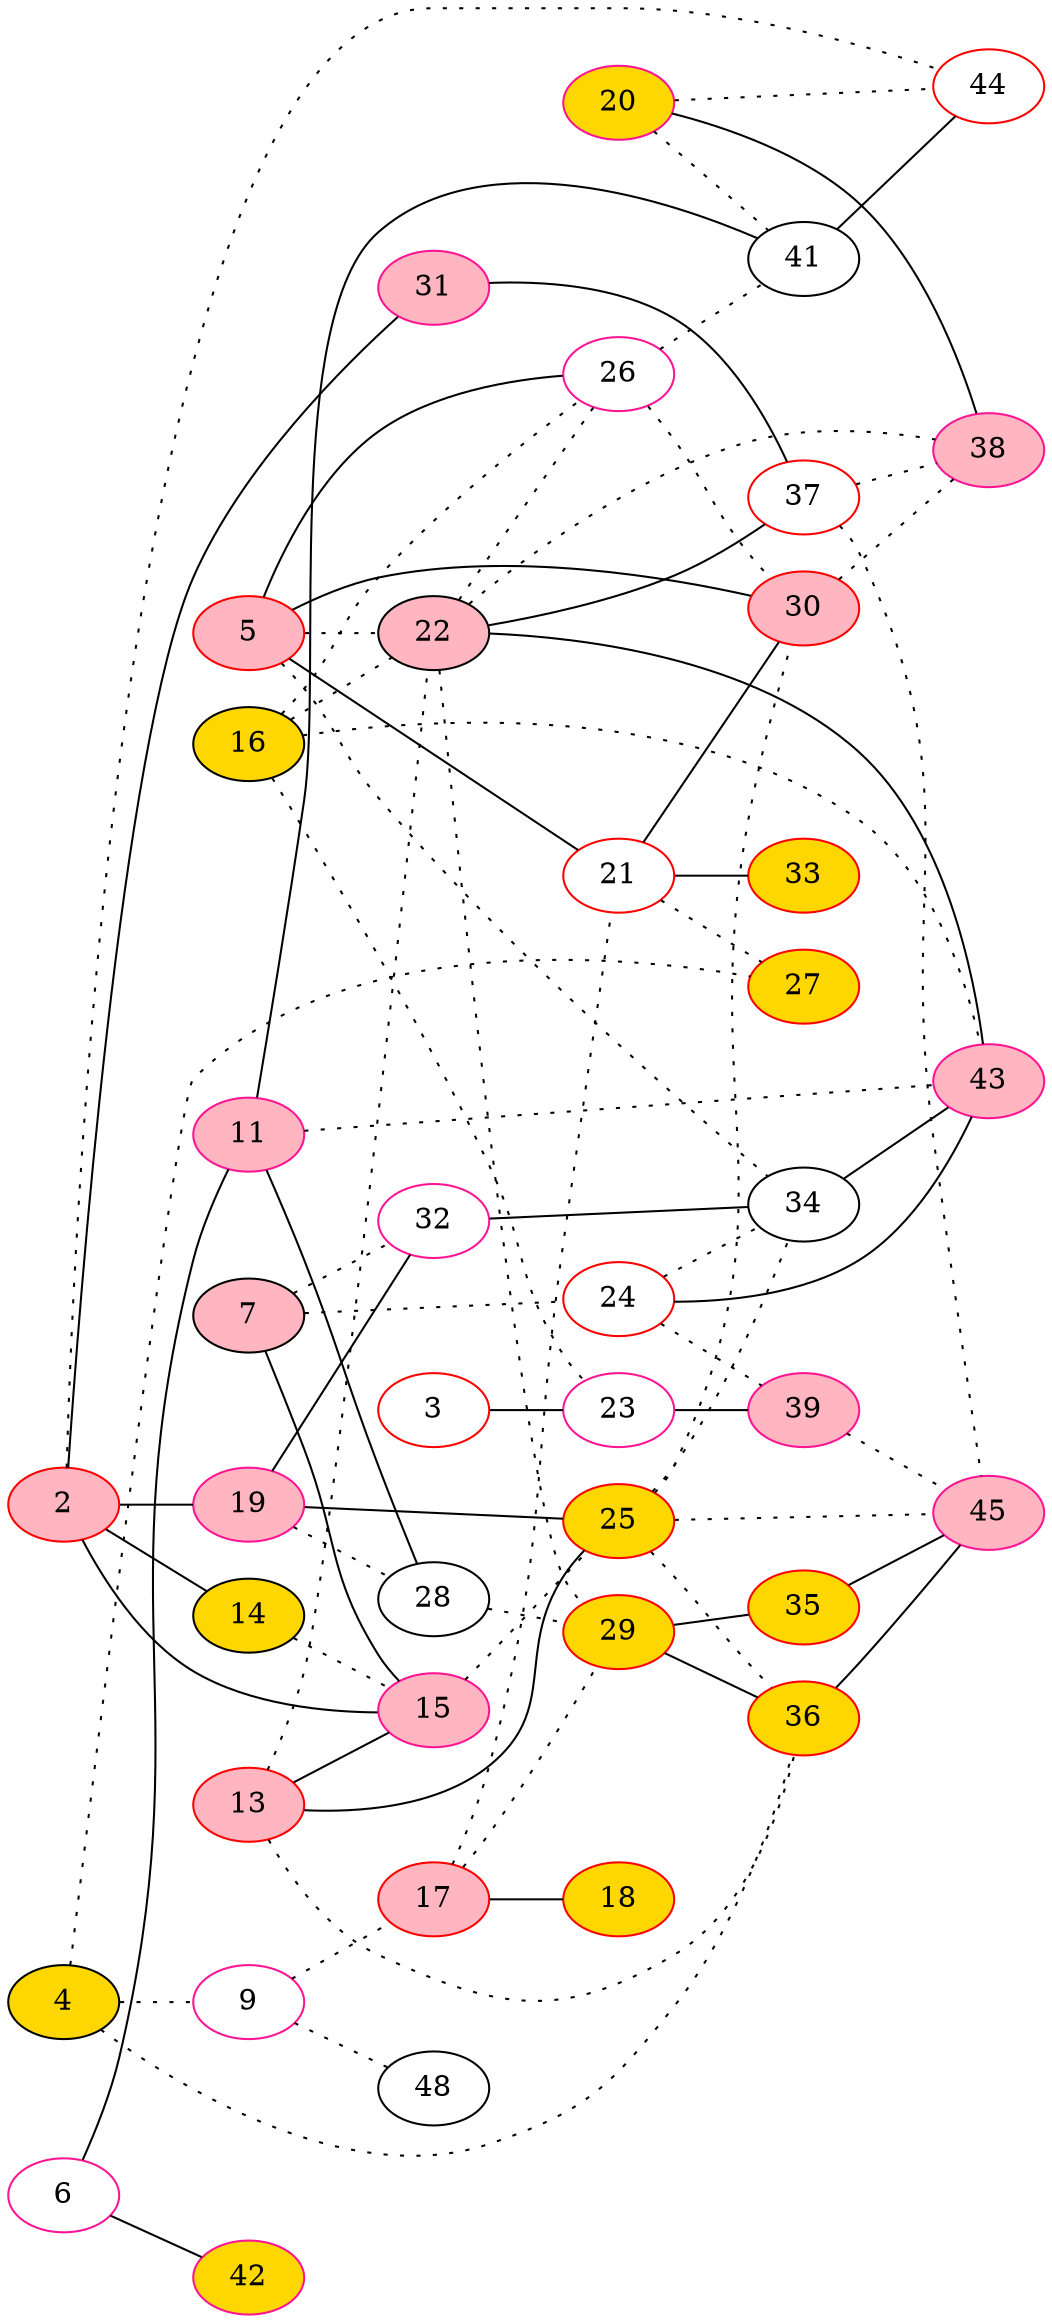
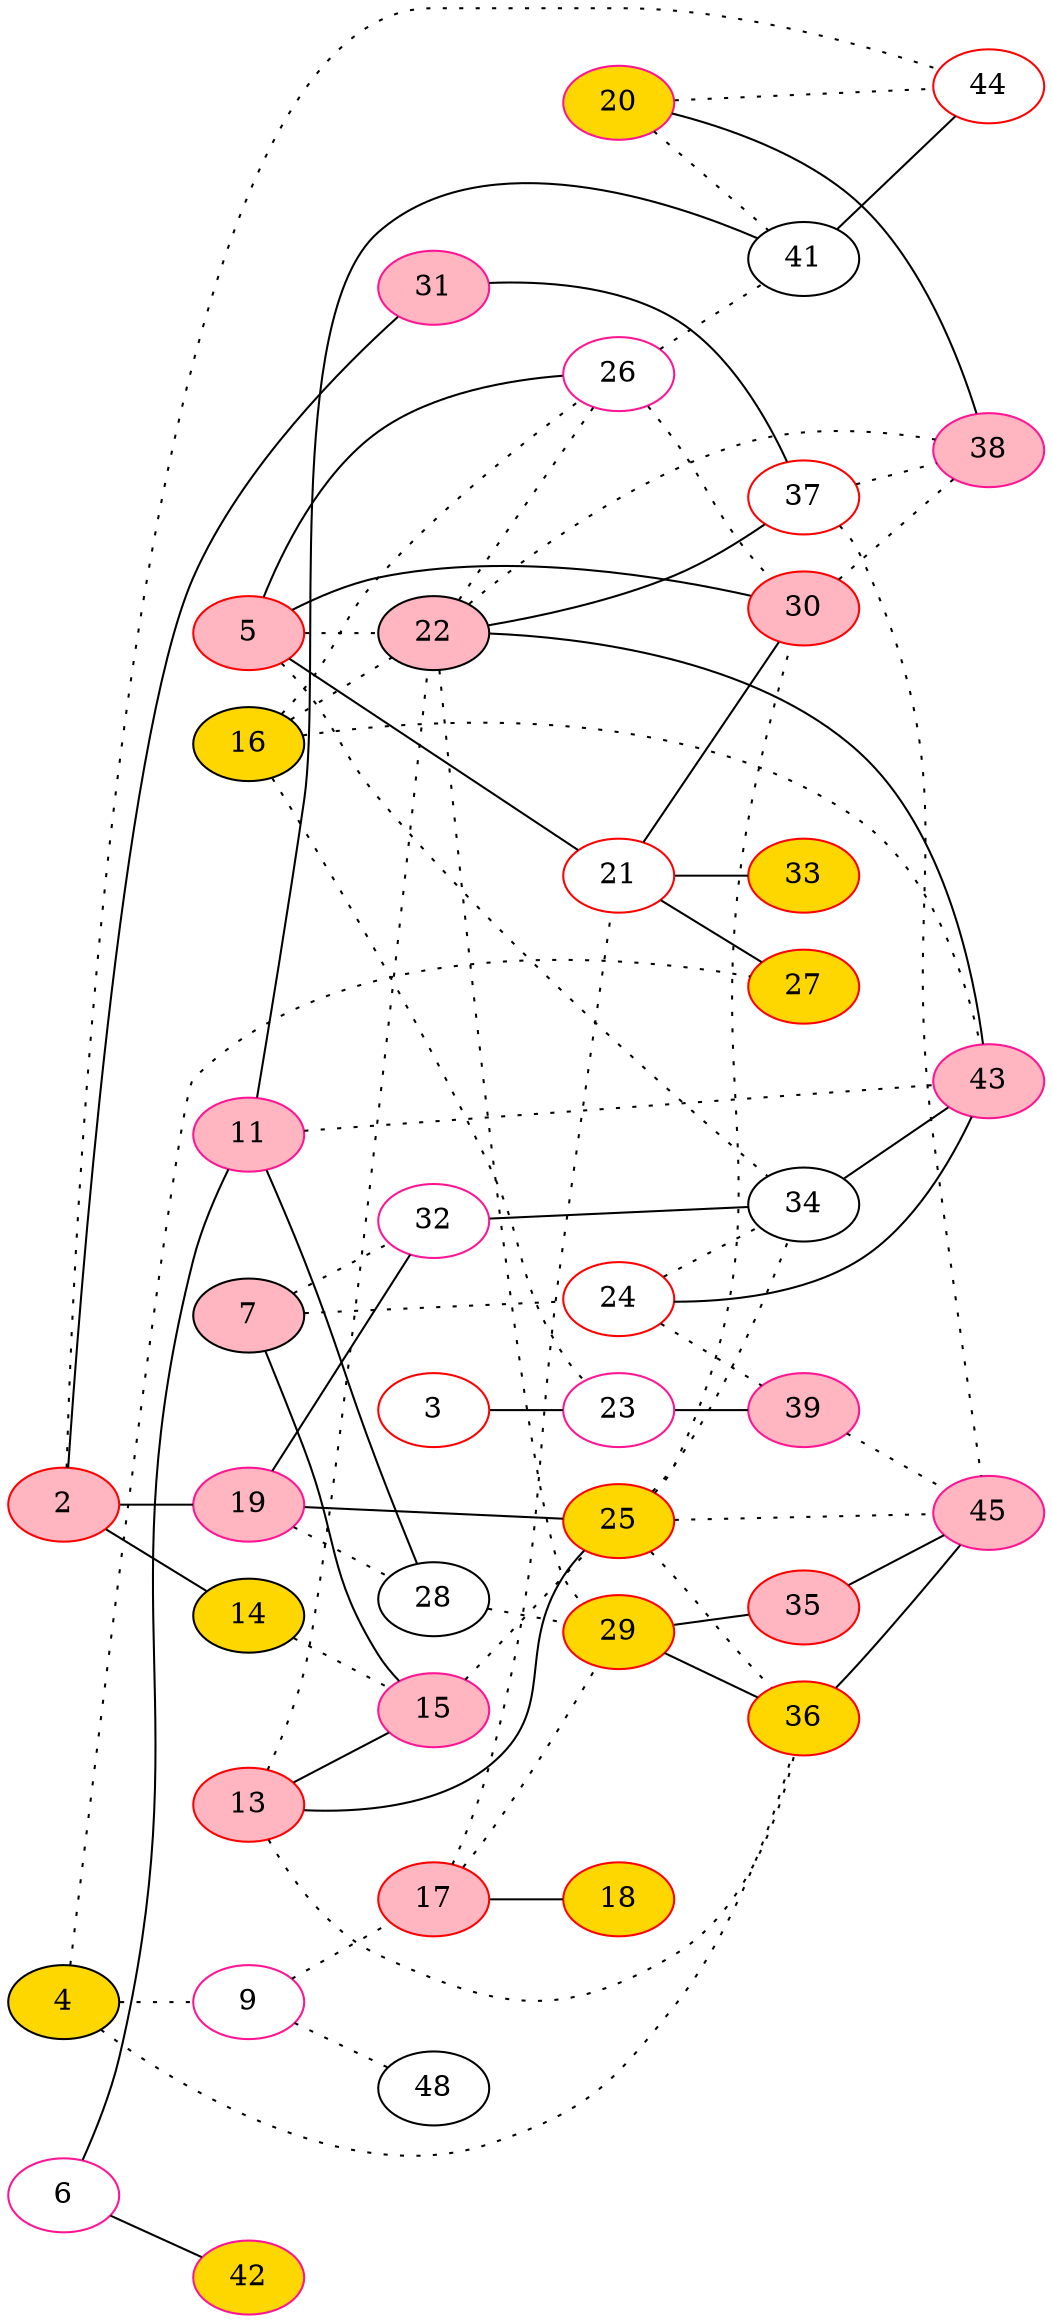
(711, 931) -> (711, 931)
(804, 1607) -> (804, 1607)
(201, 1675) -> none
